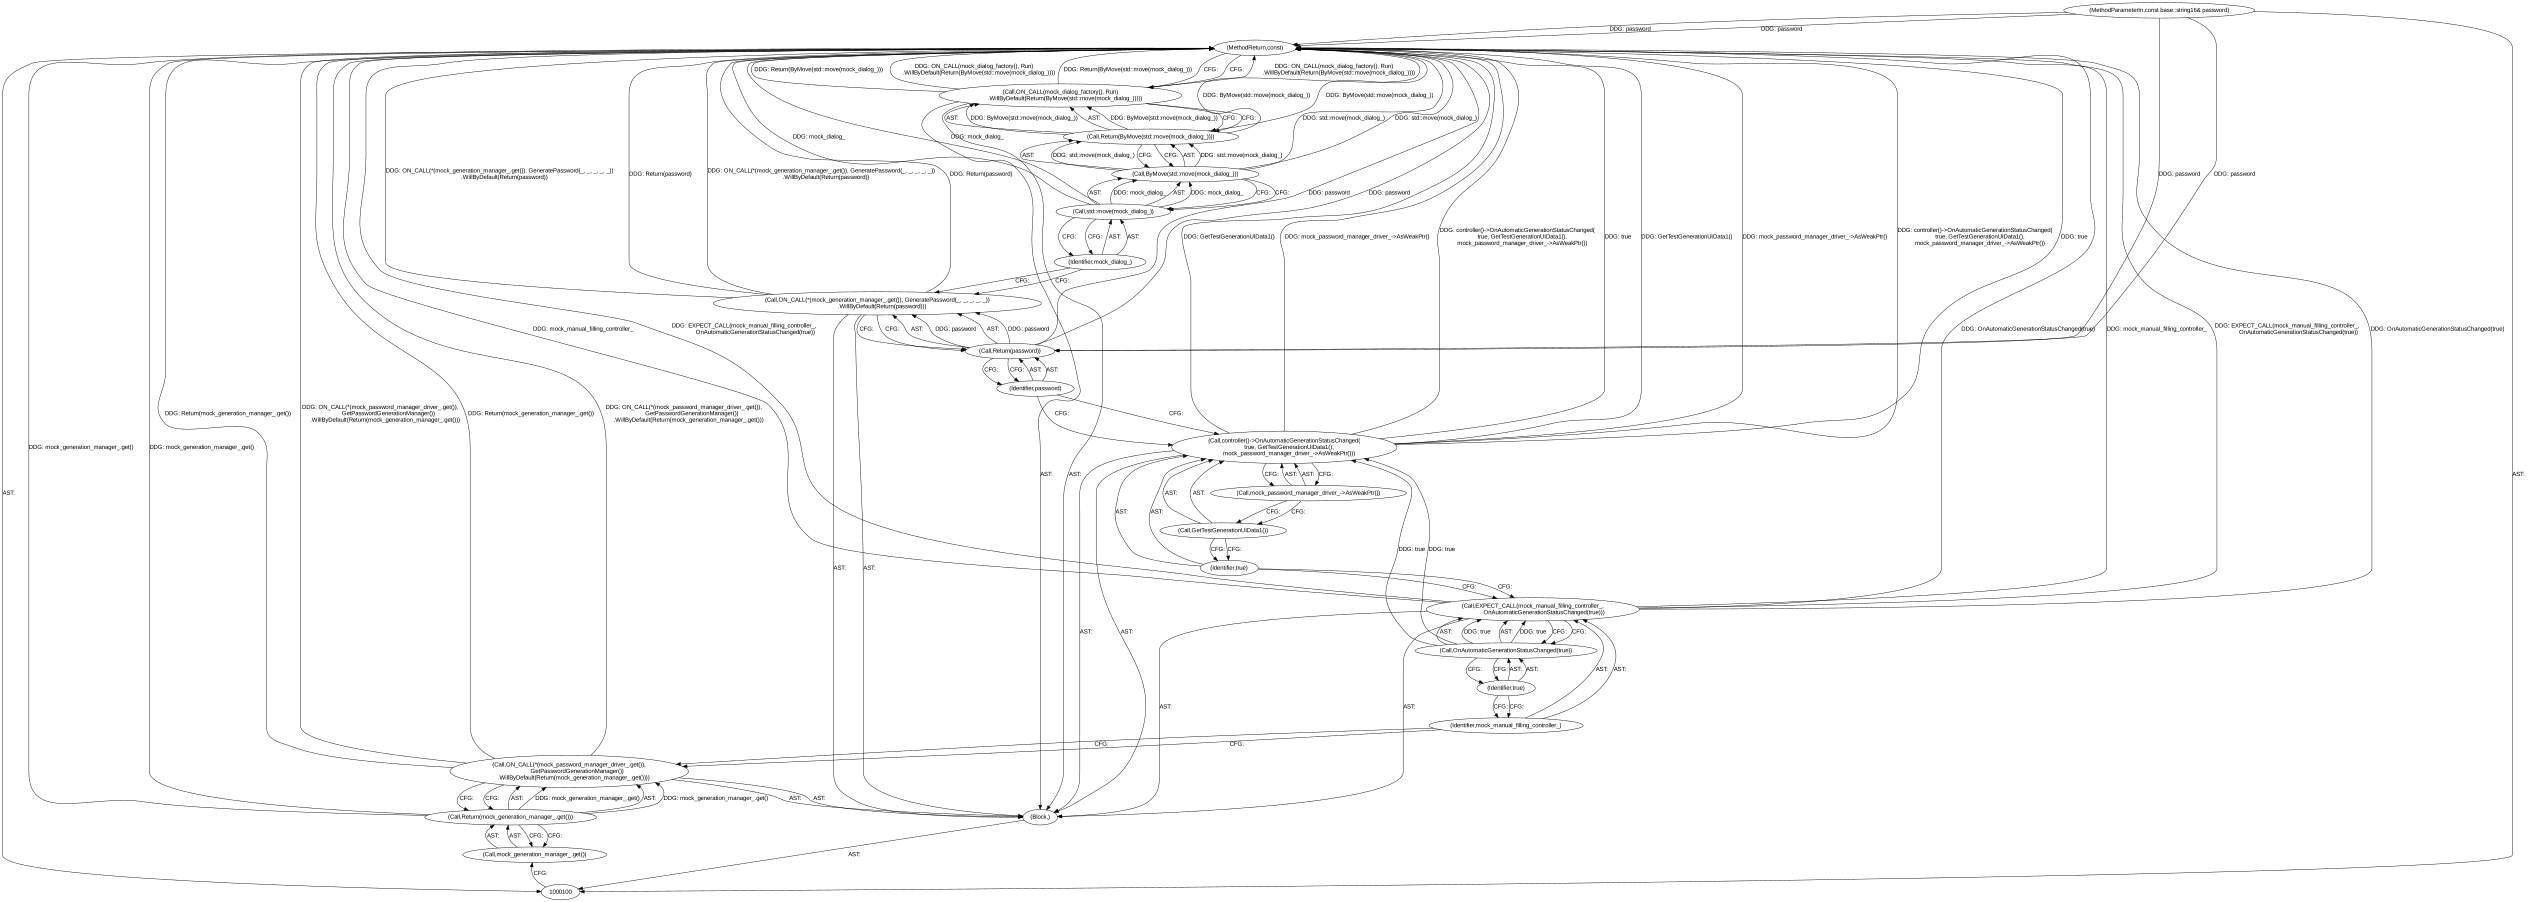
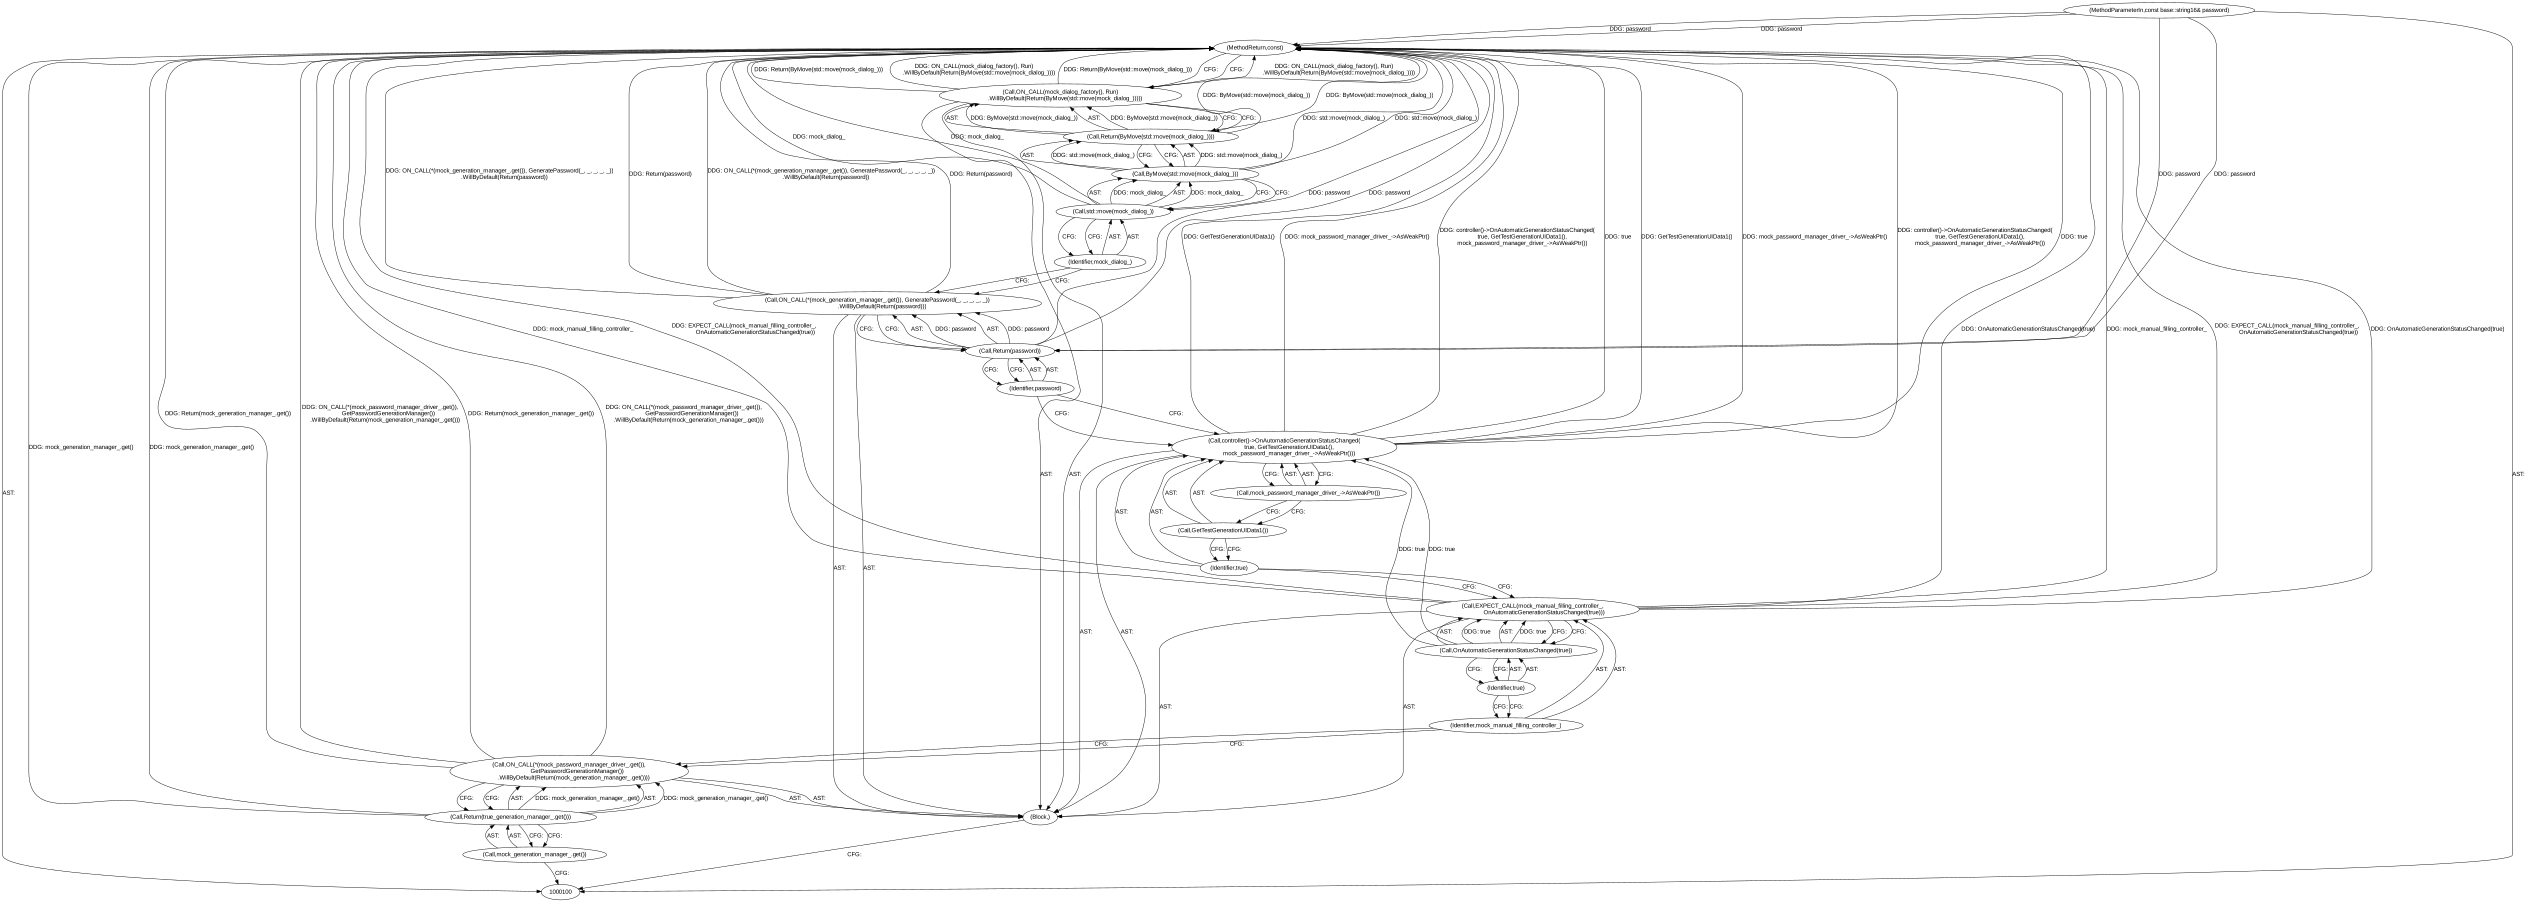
(511, 817) -> (511, 817)
(855, 855) -> (855, 855)
(535, 879) -> (551, 871)
